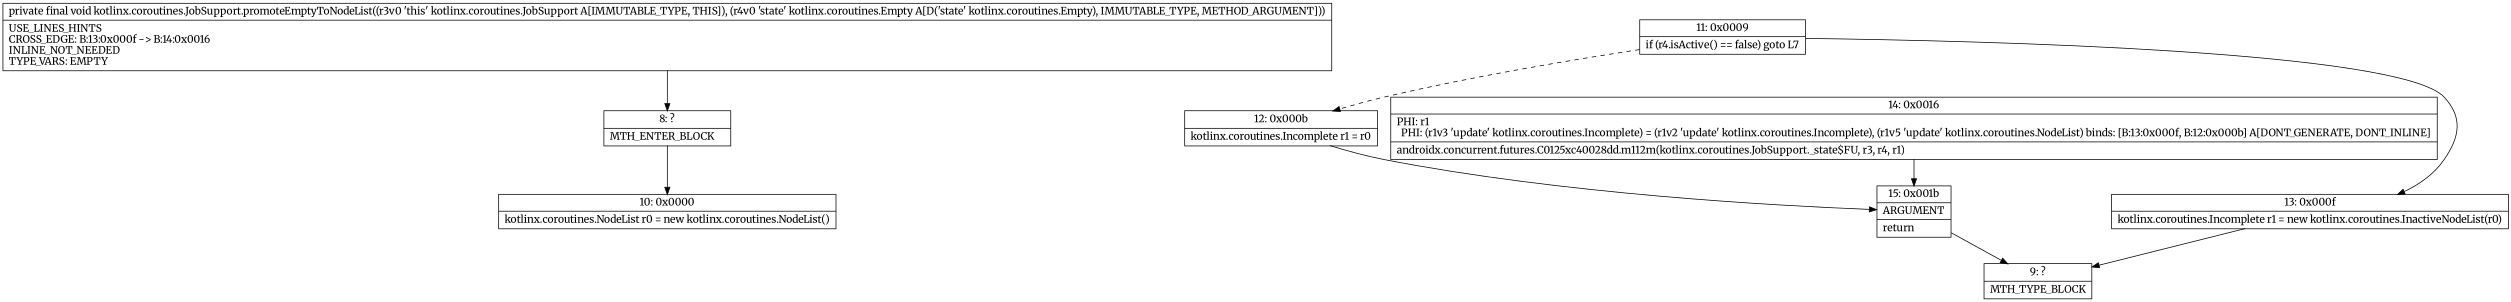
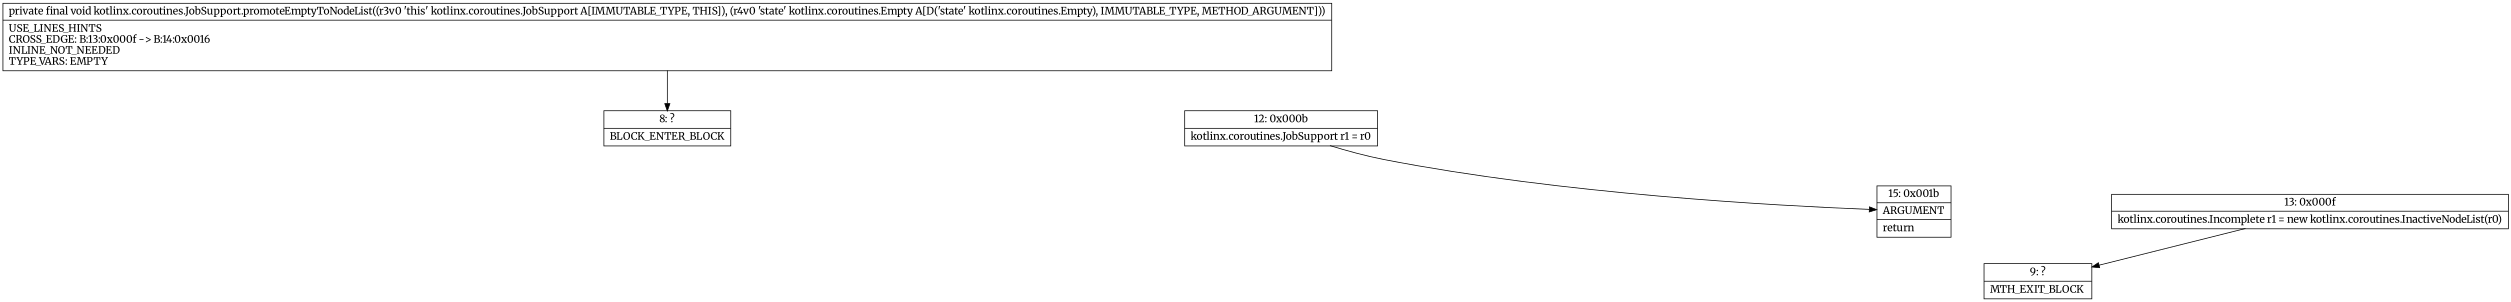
(1723, 37) -> none
(1914, 128) -> none
(662, 137) -> (667, 137)
(1281, 137) -> (1281, 137)
(667, 212) -> none
(1976, 247) -> none
(2038, 290) -> (2037, 290)
